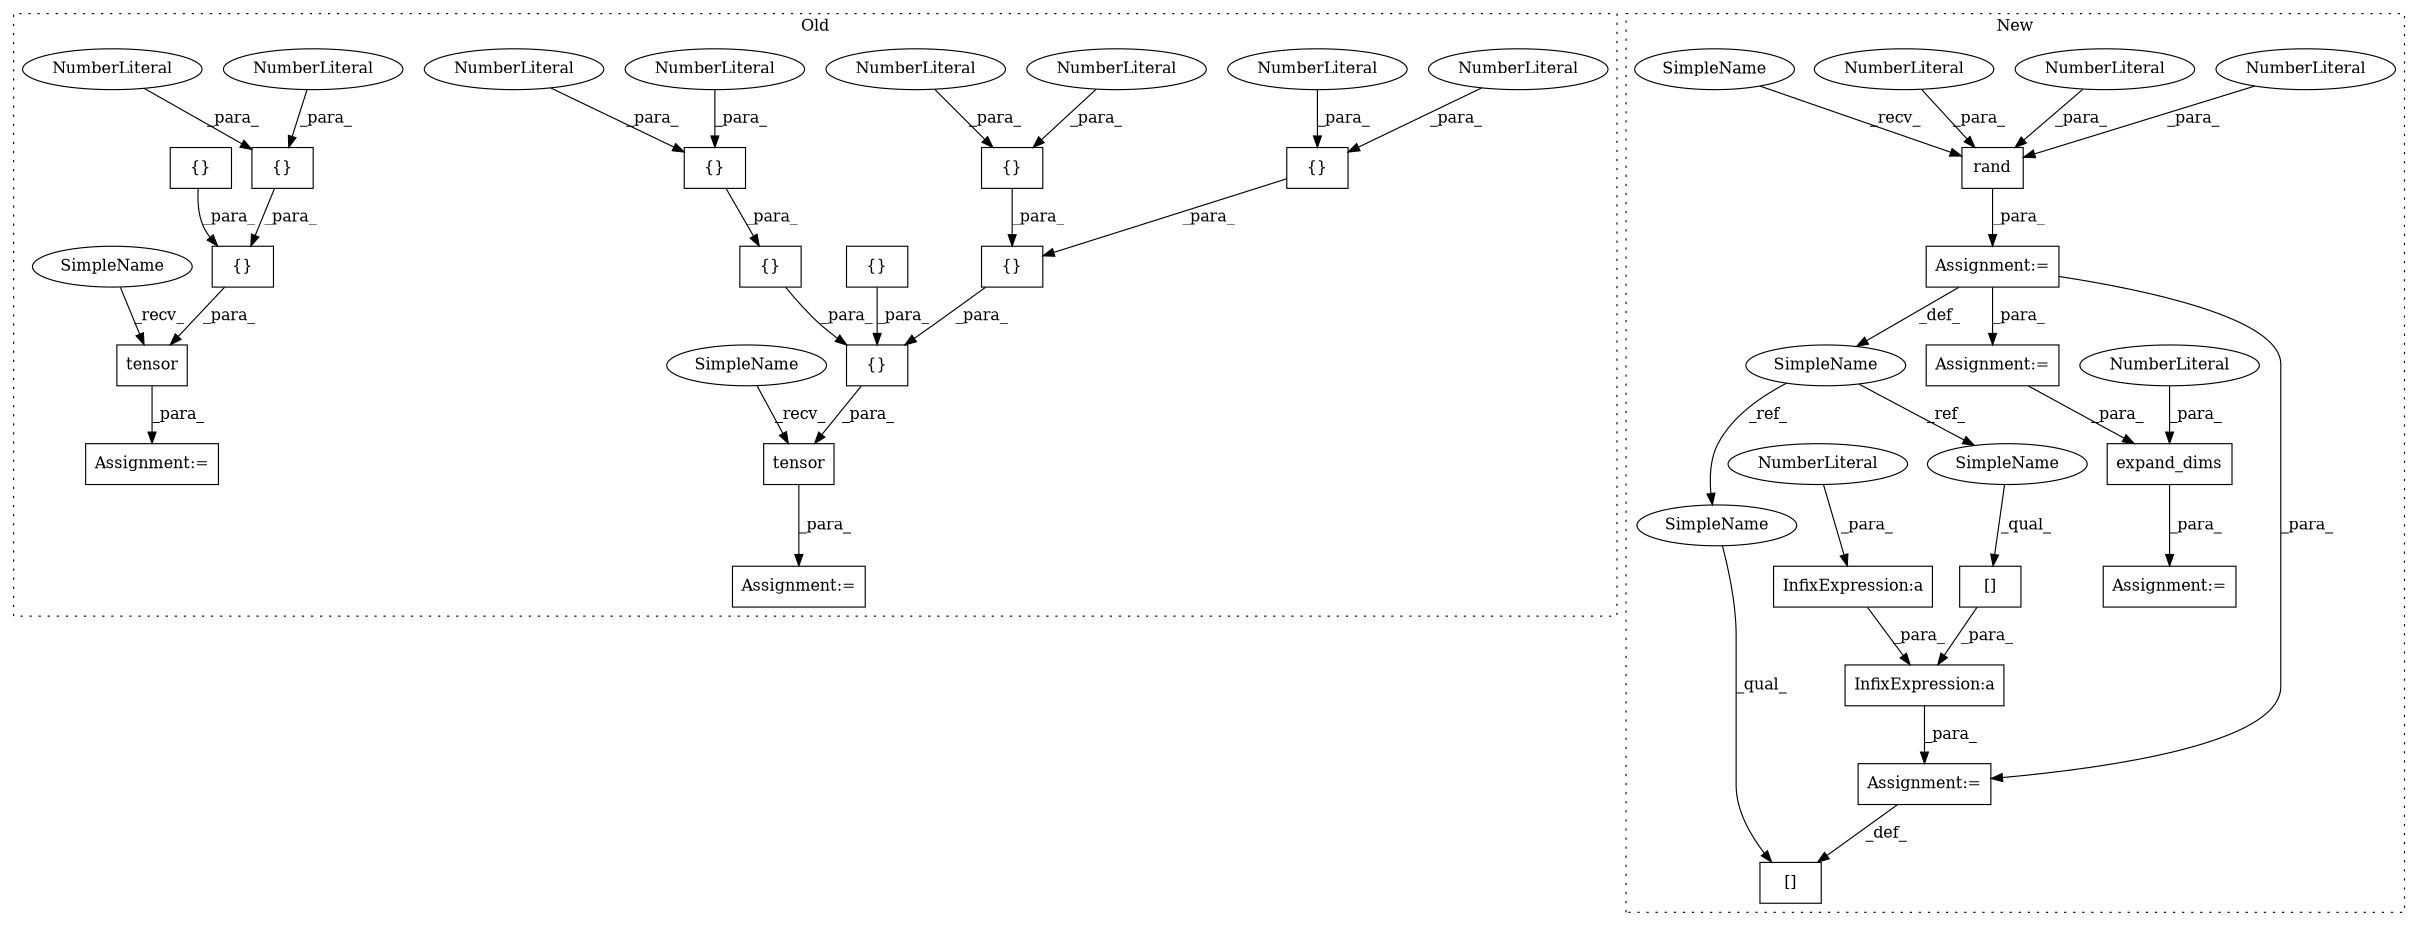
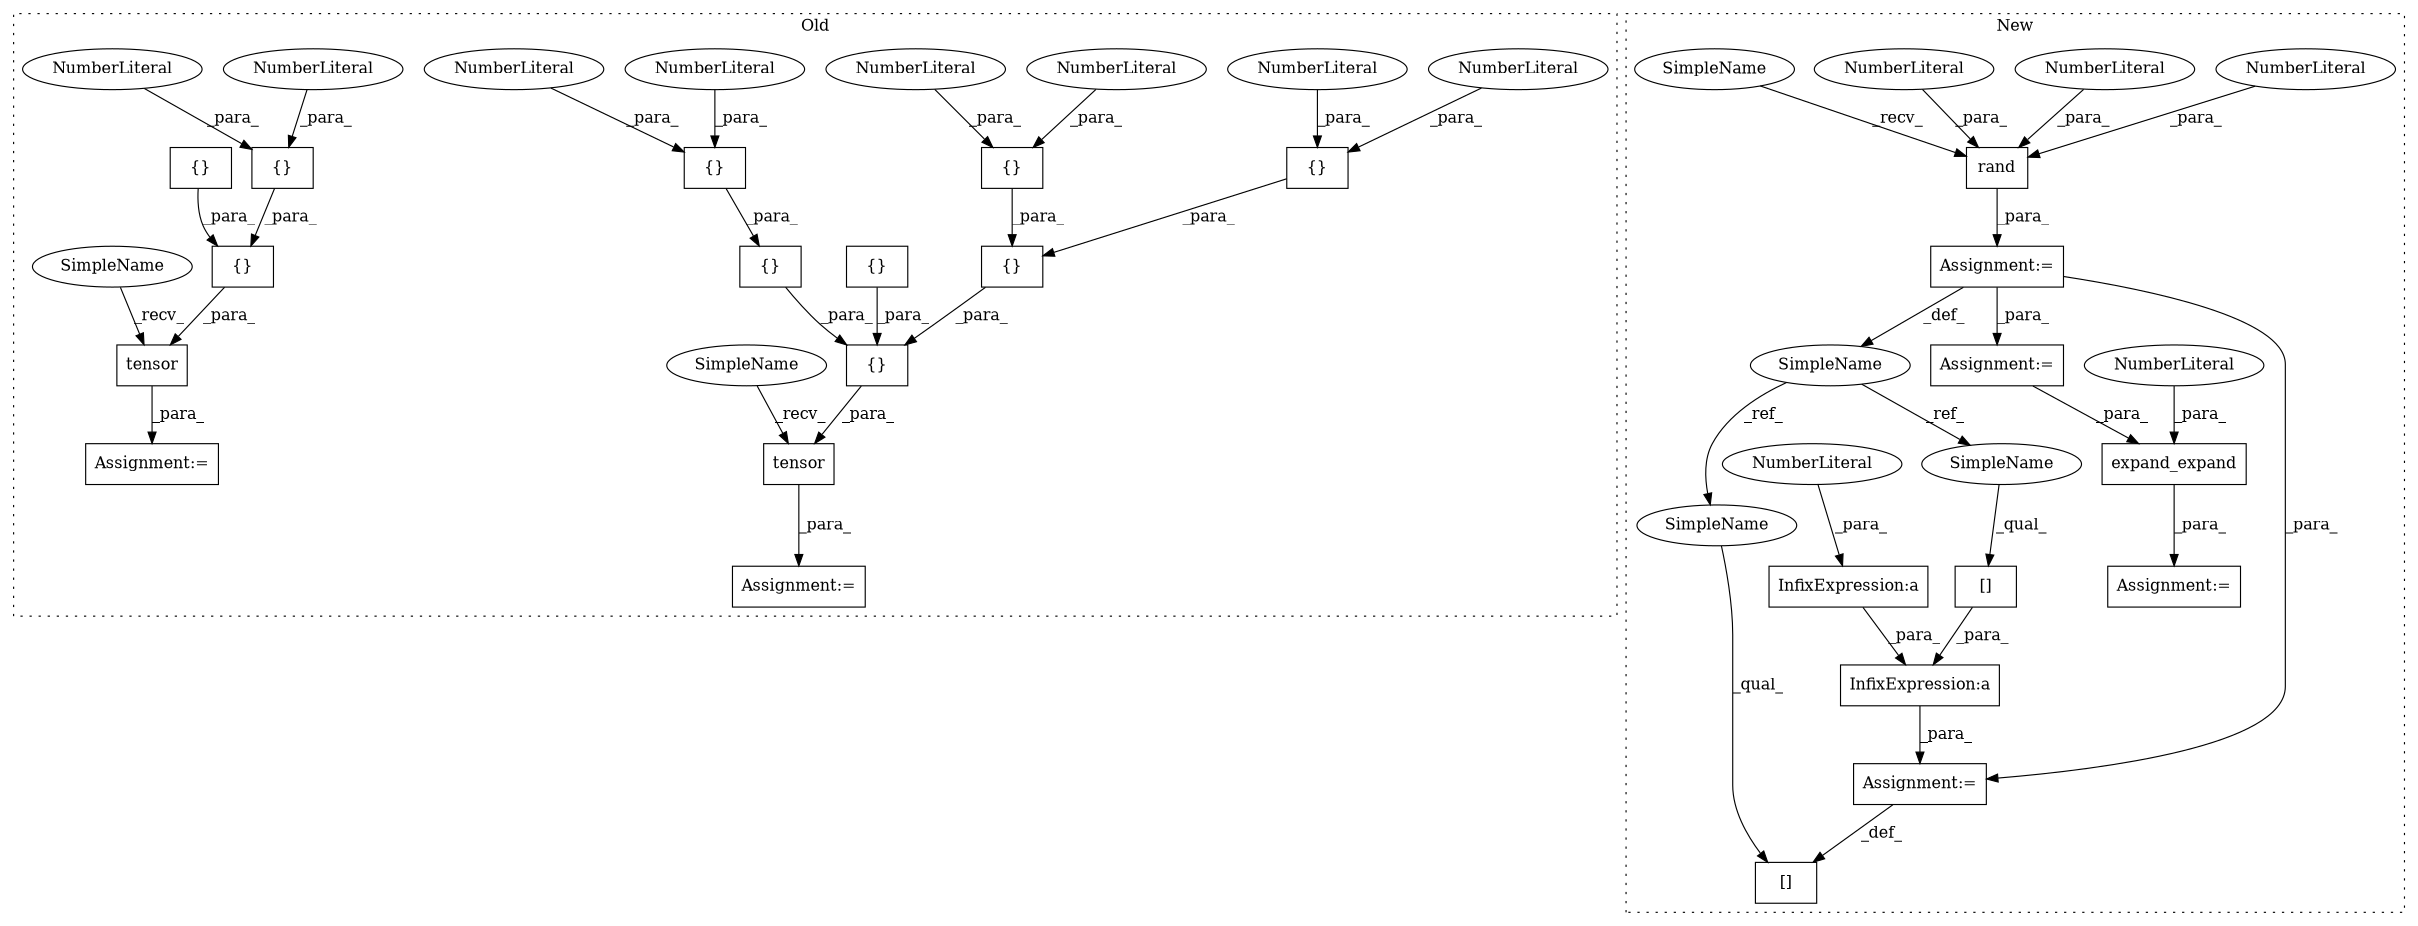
(2170, 464) -> (2174, 464)
